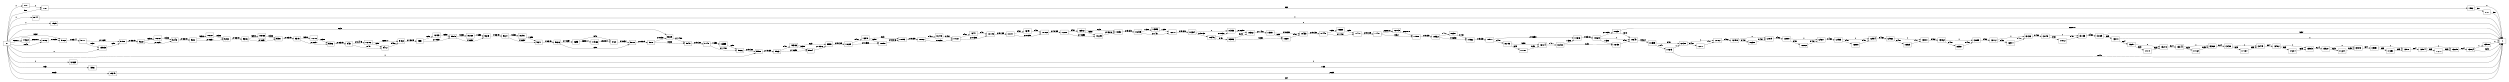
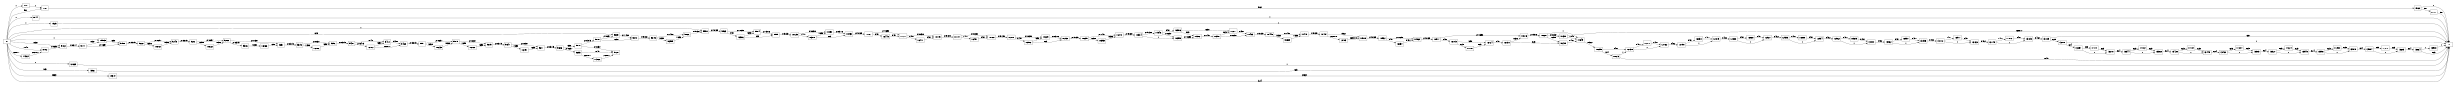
(261, 41) -> (253, 42)
(623, 42) -> (597, 48)
